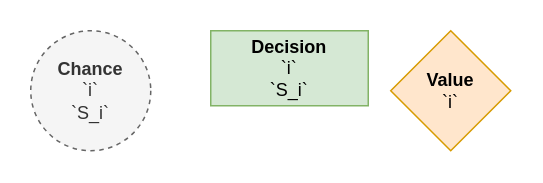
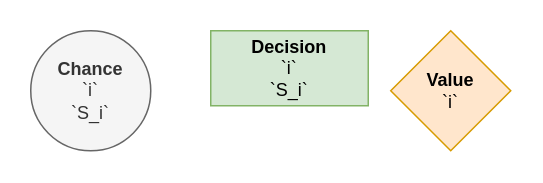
(91, 91) -> (91, 91)
